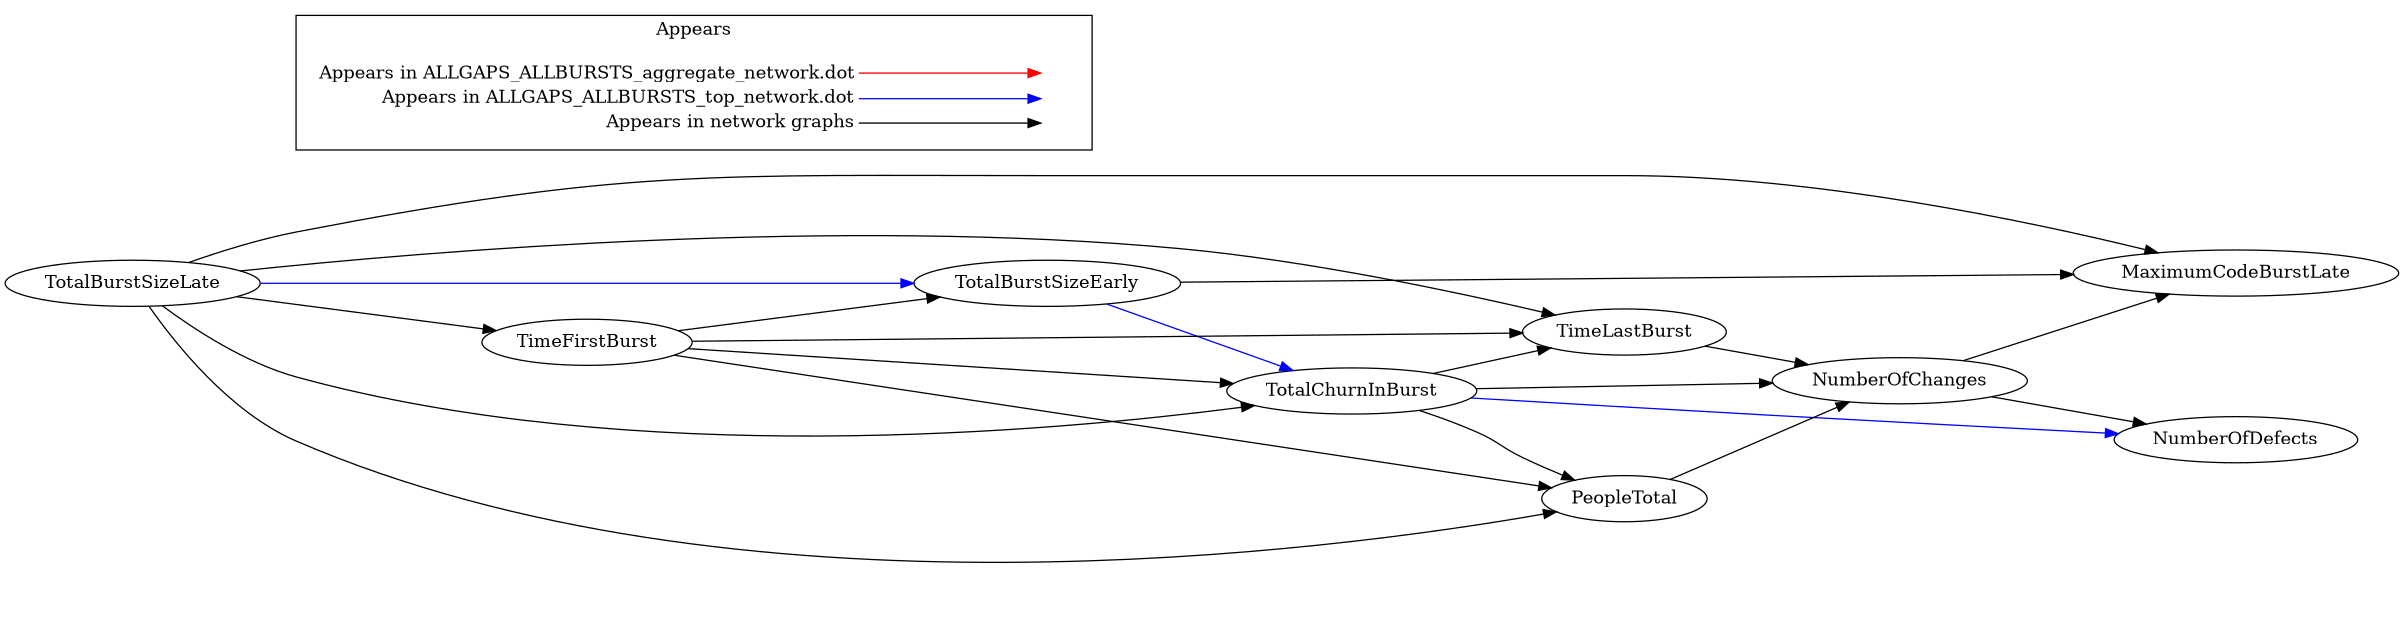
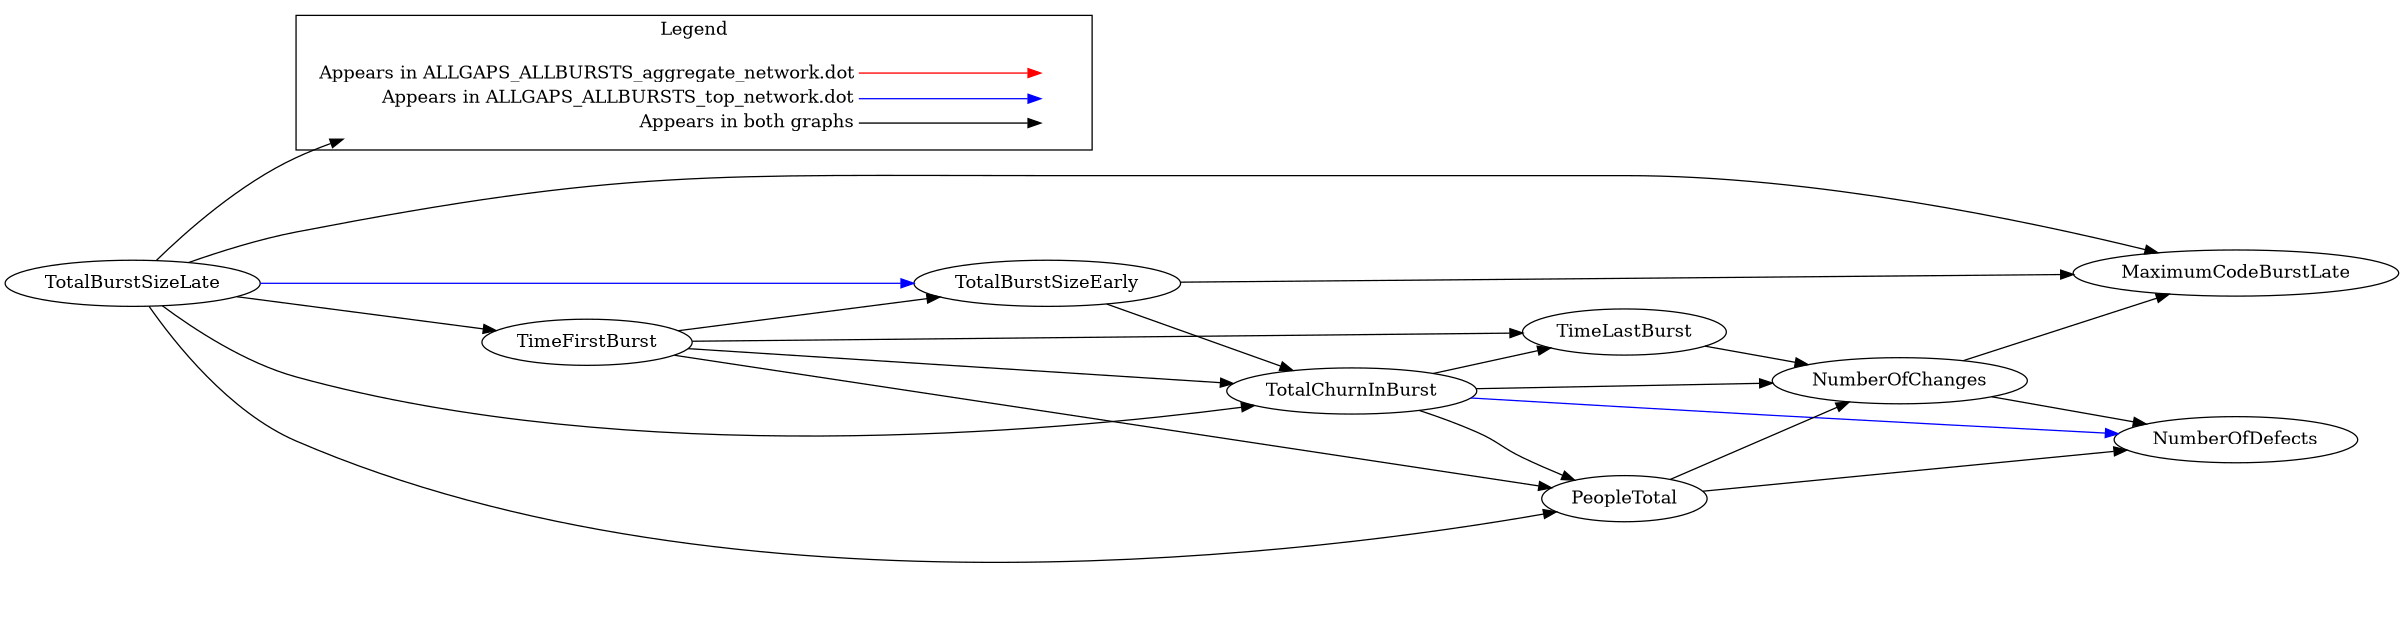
(694, 30) -> (694, 30)
(731, 122) -> (747, 122)
(894, 236) -> (237, 192)
(1172, 327) -> (1172, 327)
none -> (1908, 471)
